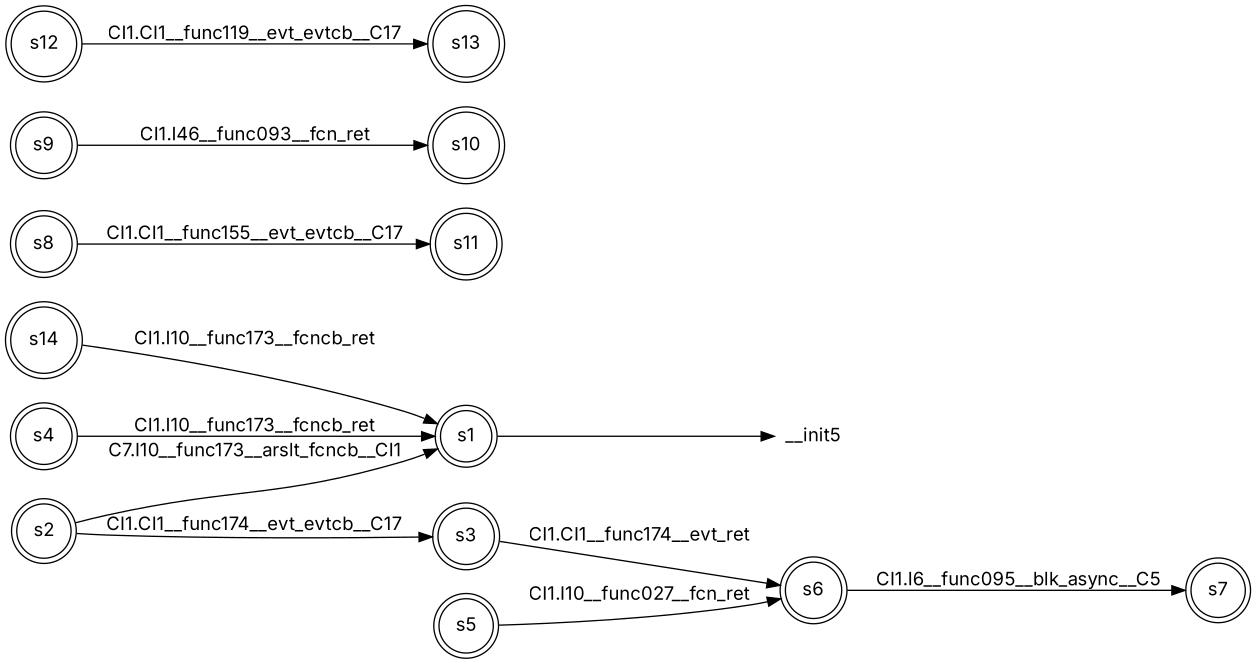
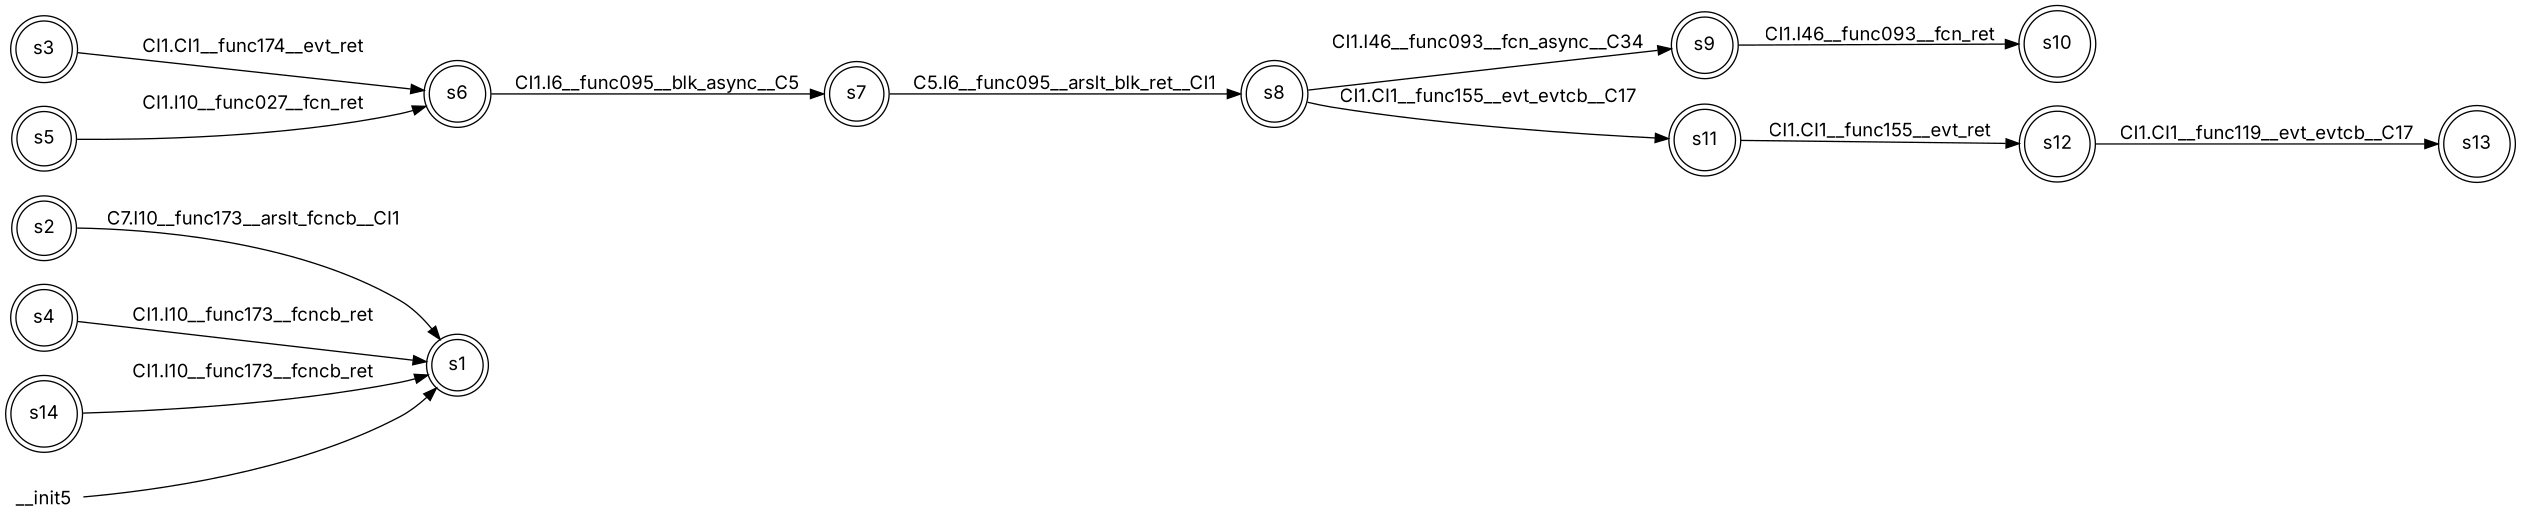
none -> (1483, 70)
none -> (1058, 94)
none -> (1873, 142)
(629, 436) -> (262, 467)
(248, 538) -> none
